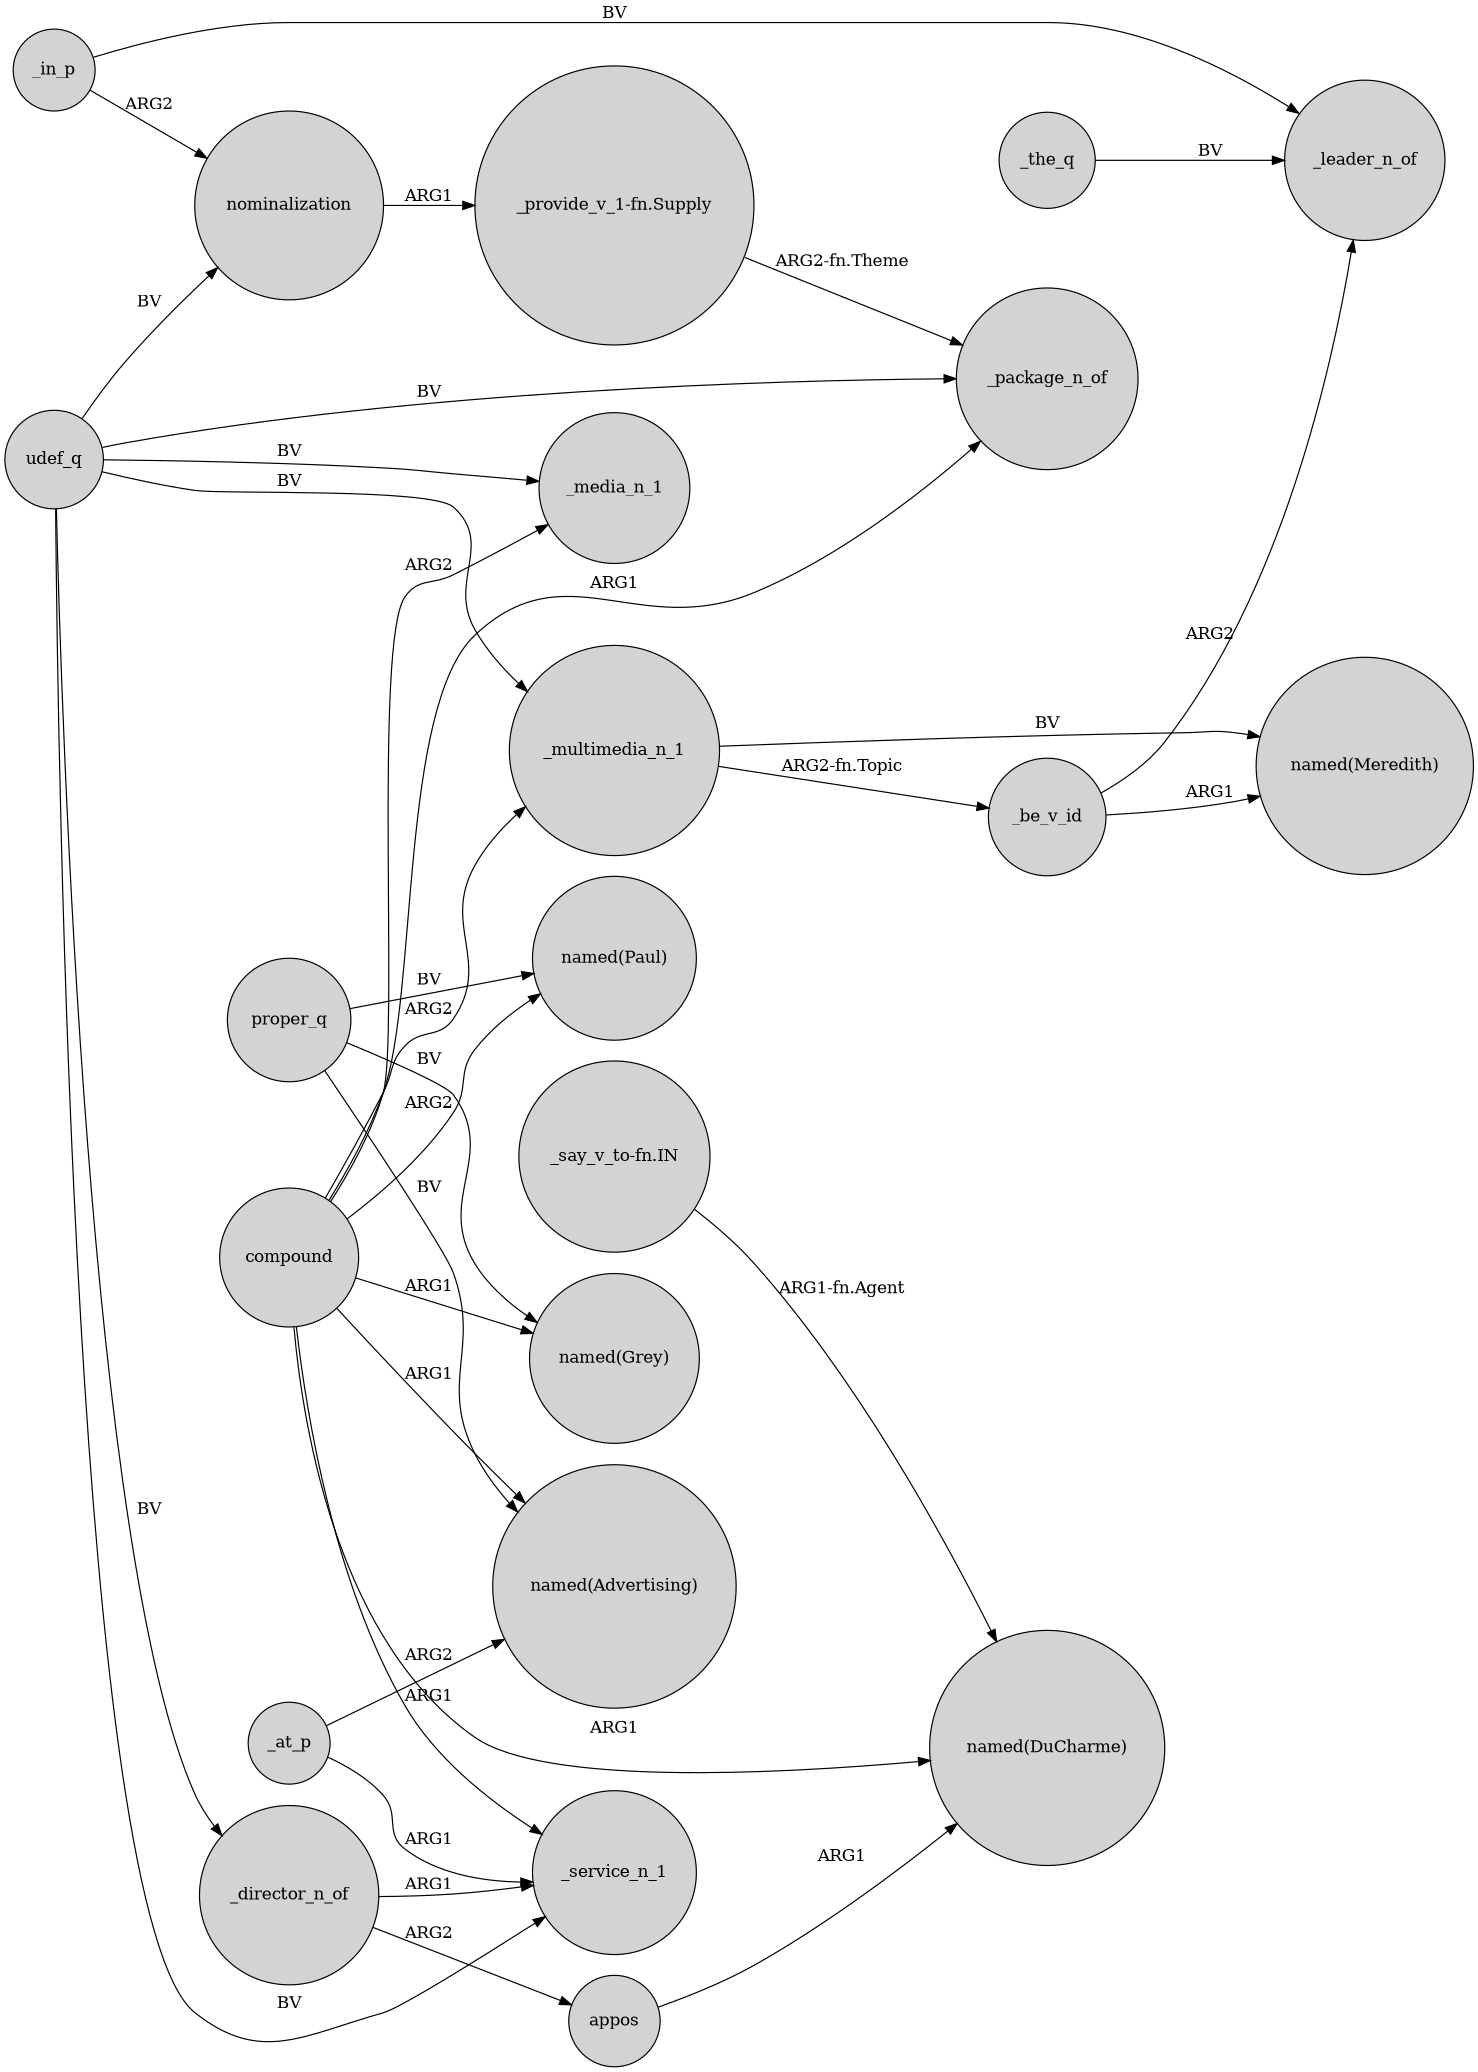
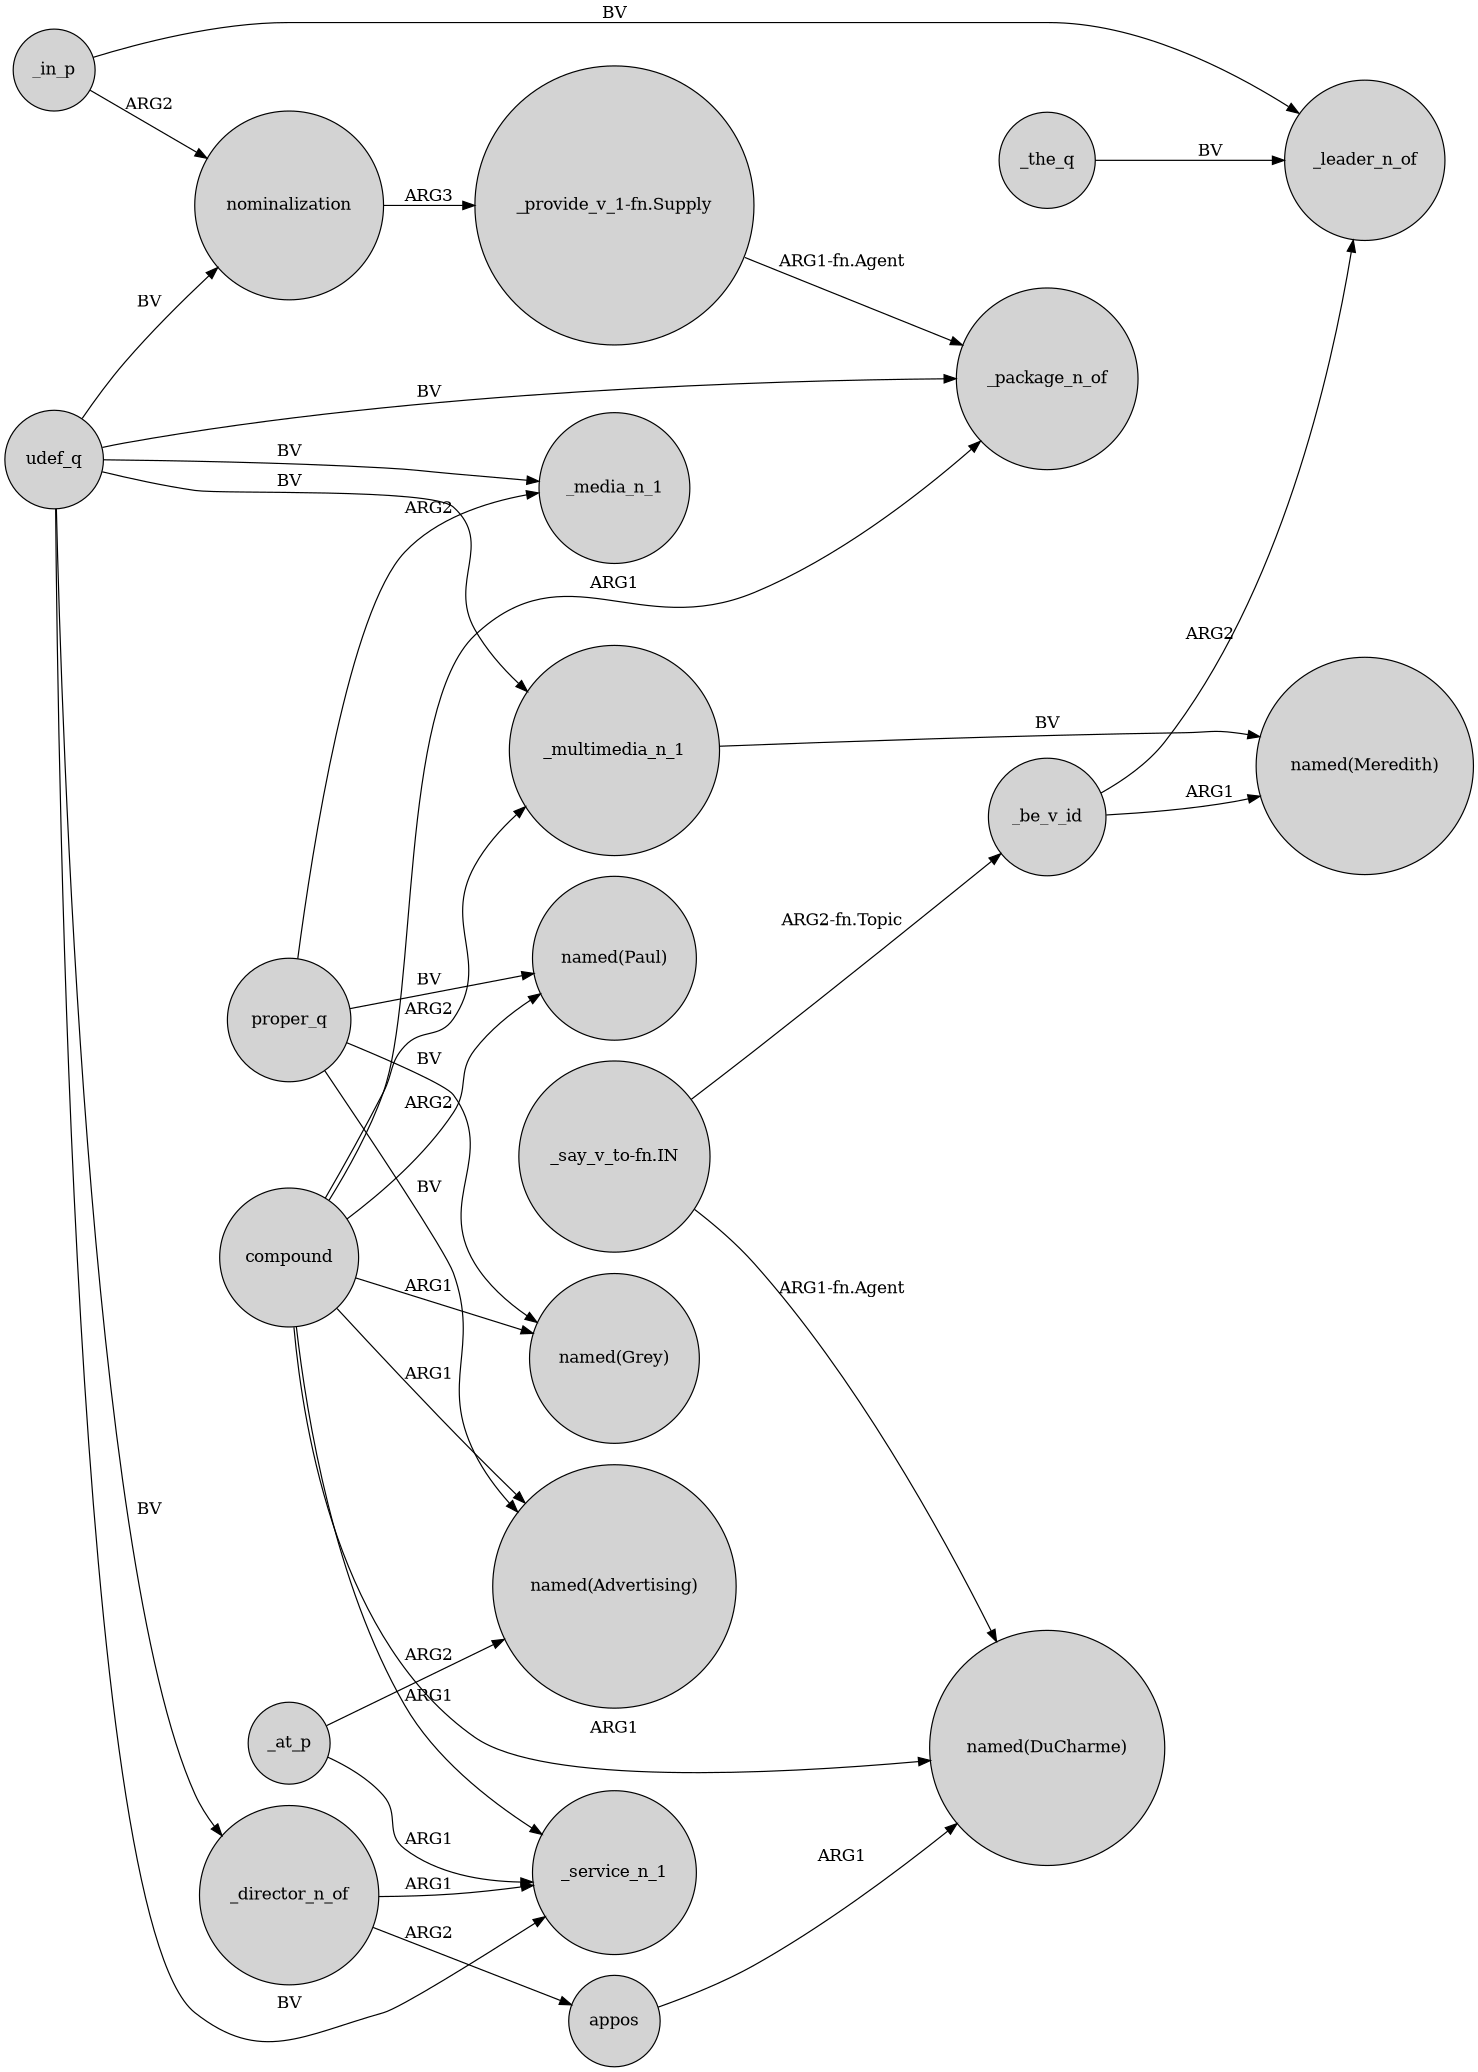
(429, 197) -> (429, 197)
(842, 262) -> (842, 262)
(848, 786) -> (842, 981)
(388, 830) -> (349, 683)
